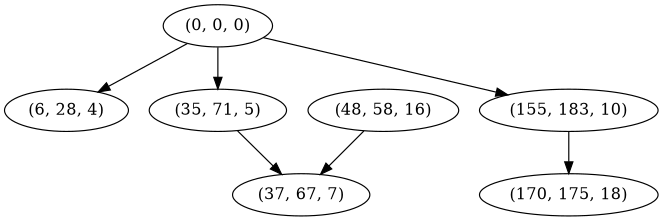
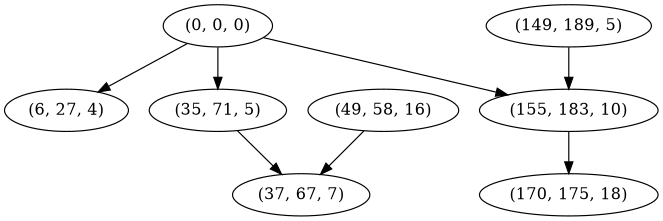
none -> (569, 26)
(66, 110) -> (66, 110)
(383, 110) -> (383, 110)
